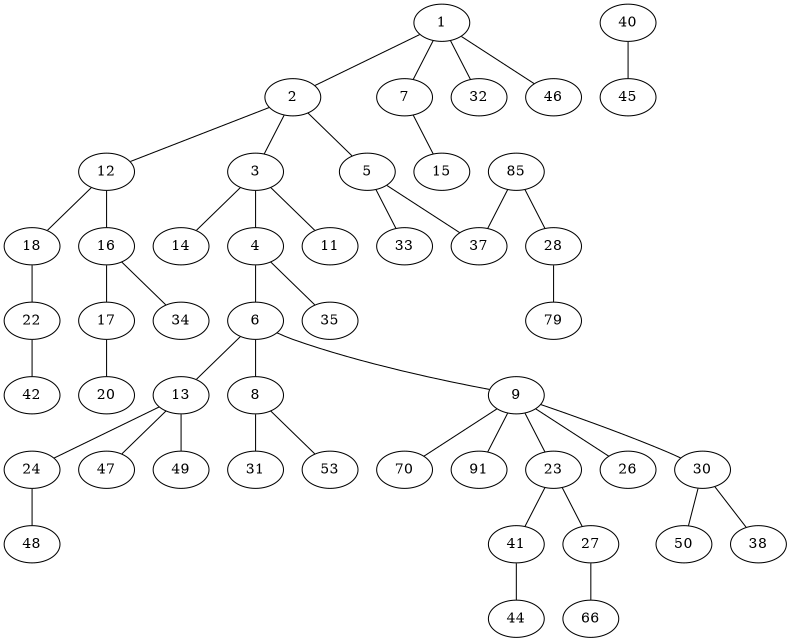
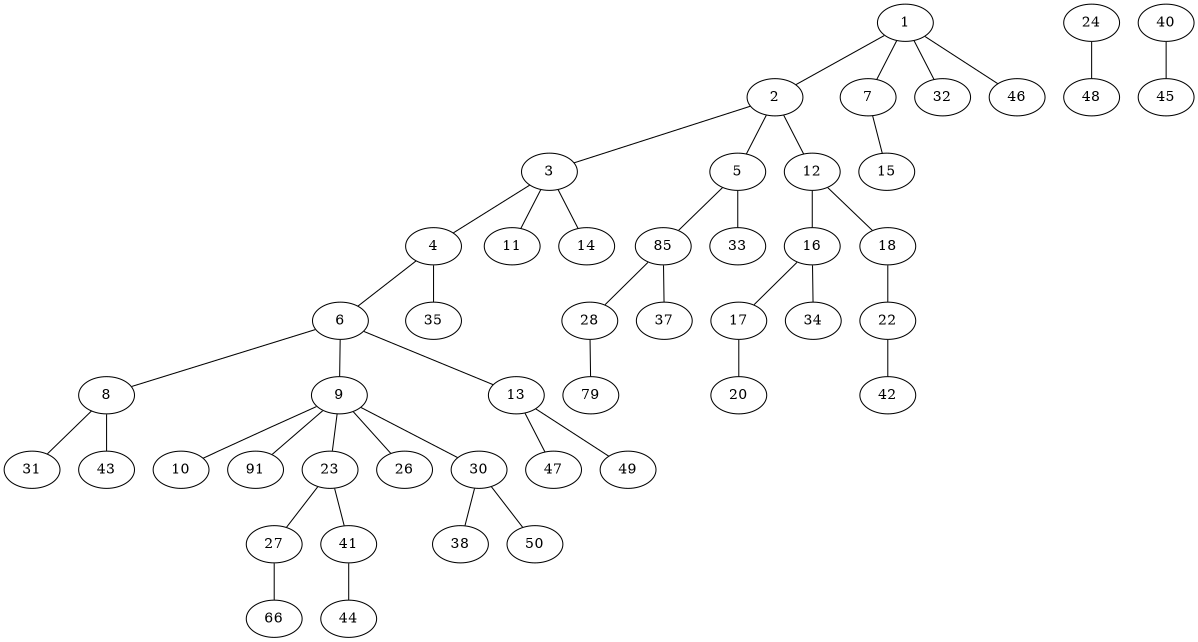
(423, 209) -> (701, 209)
(107, 432) -> none
(330, 470) -> (107, 470)
(405, 470) -> (181, 470)
